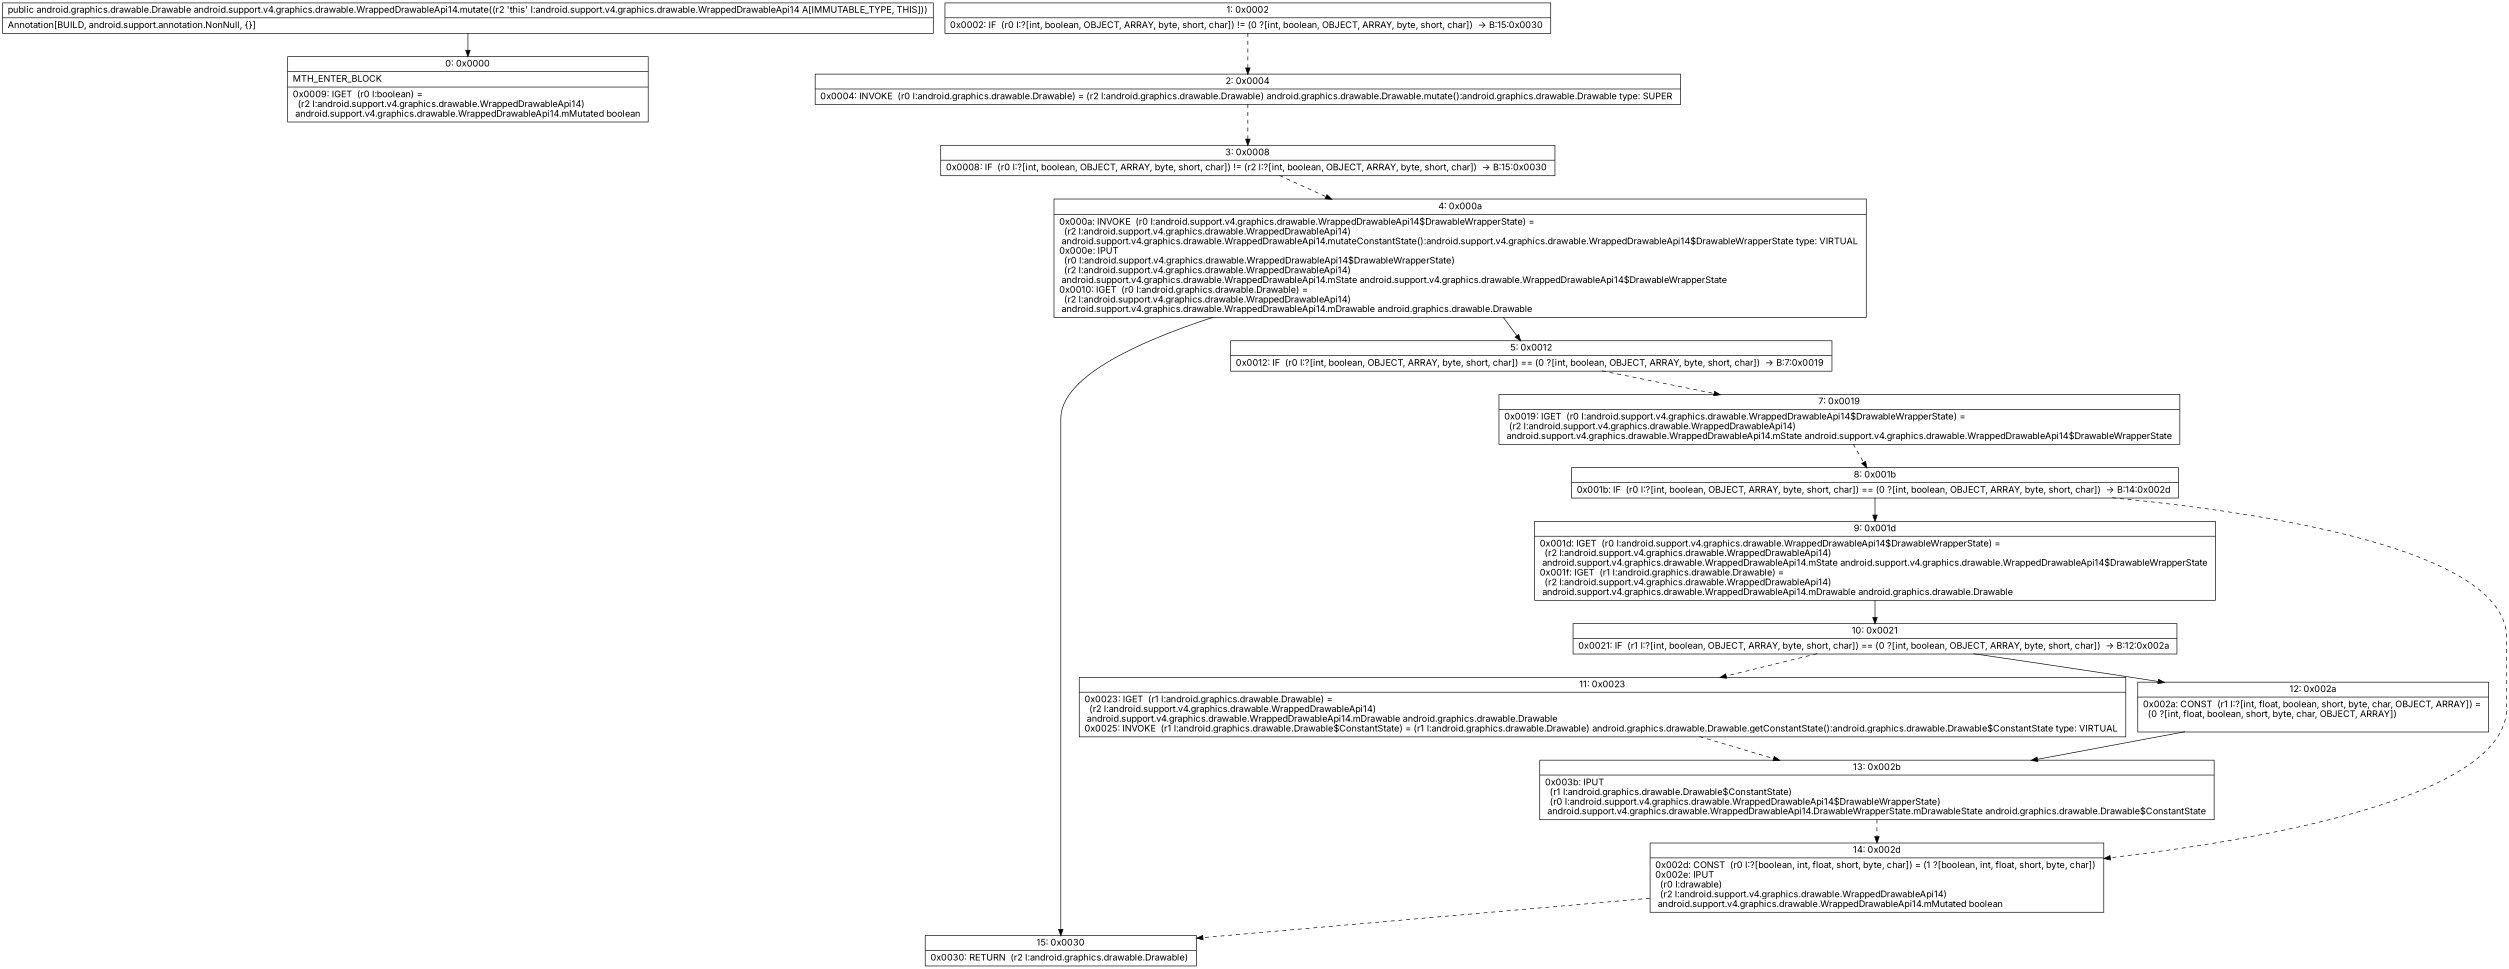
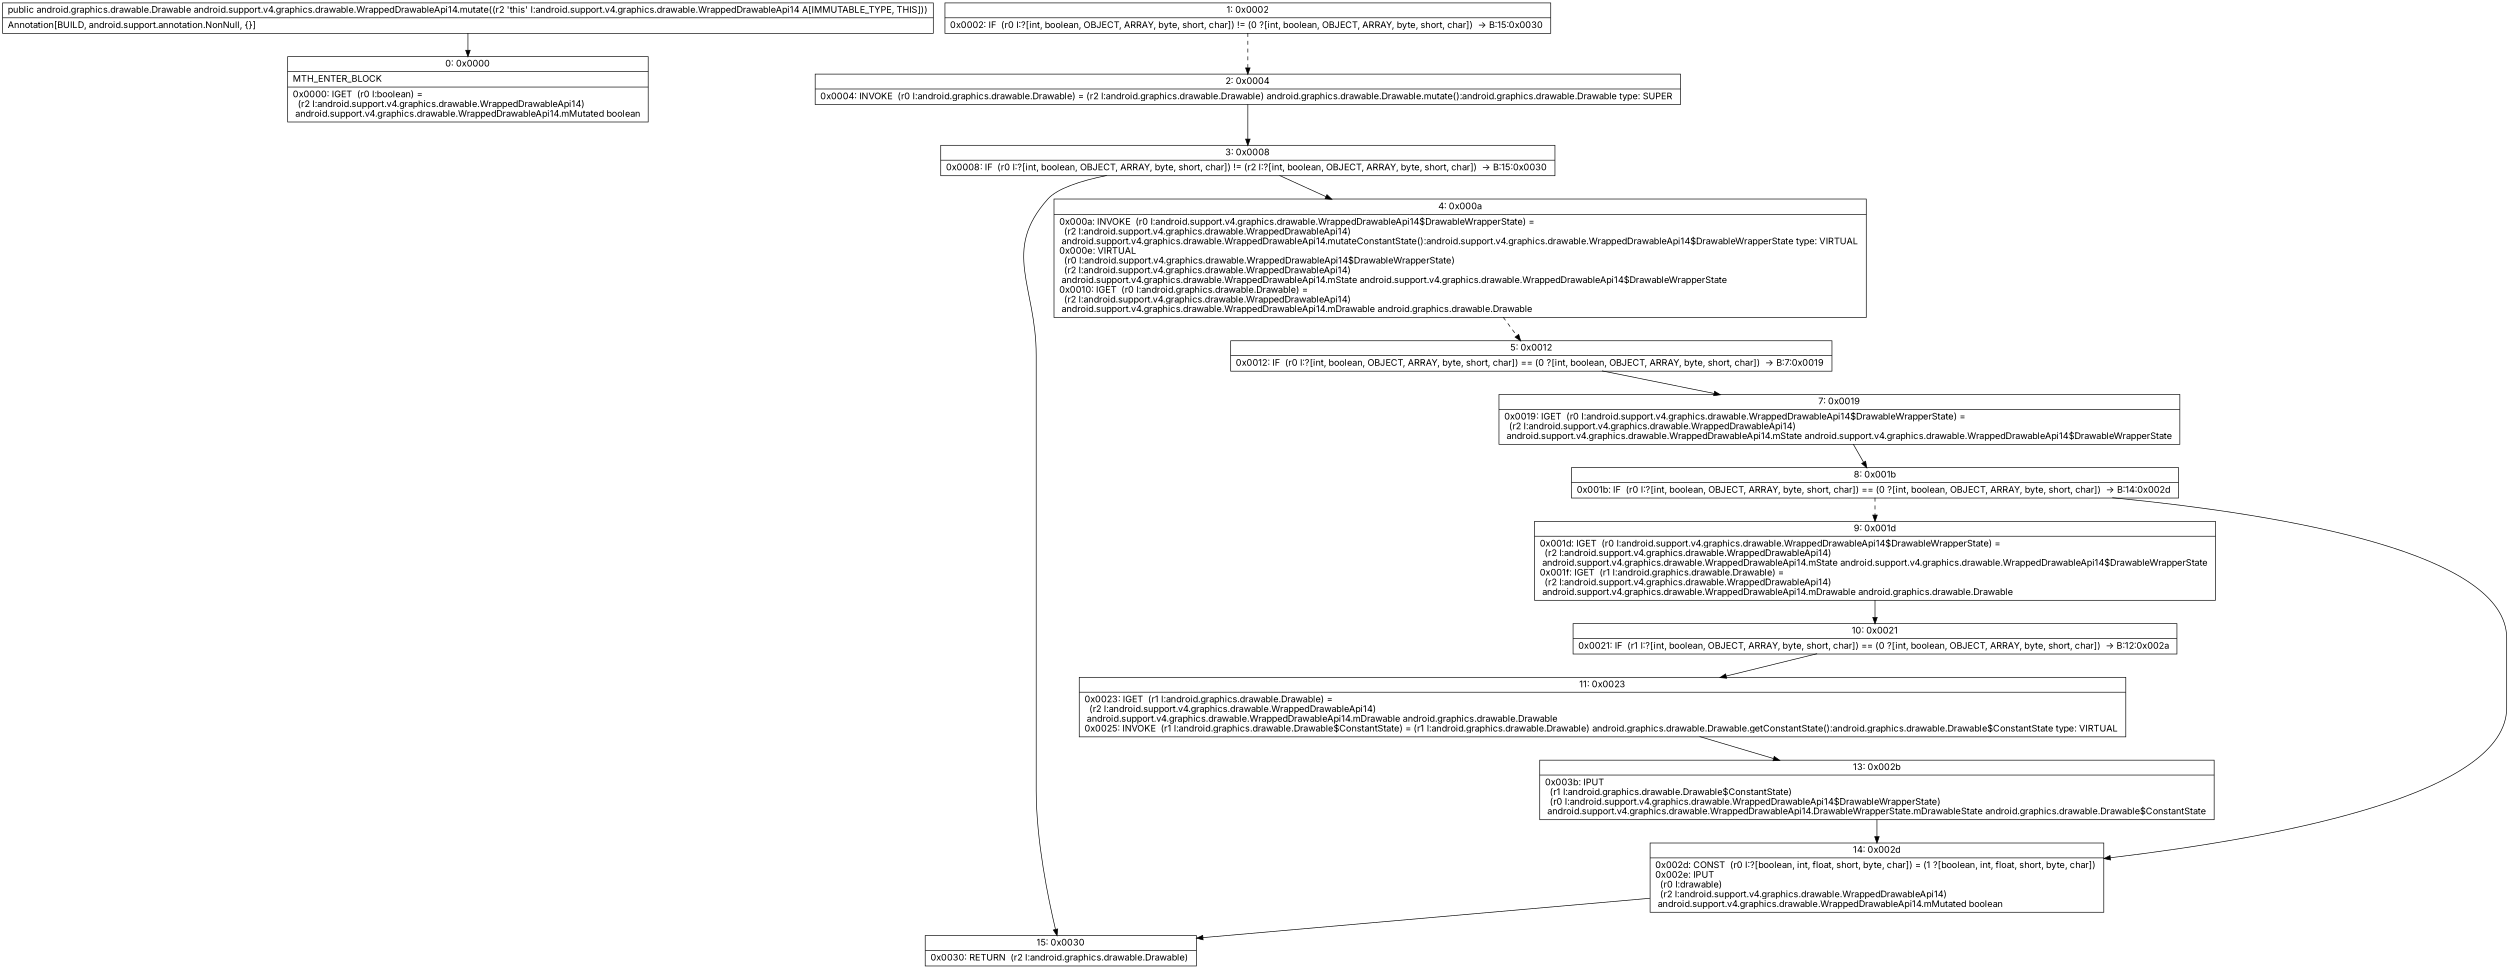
(359, 94) -> (359, 94)
(1248, 122) -> (1248, 122)
(1303, 186) -> (1303, 186)
(1092, 251) -> (1100, 251)
(1510, 326) -> (1510, 326)
(1658, 382) -> (1658, 382)
(1858, 453) -> (1858, 453)
(1875, 506) -> (1875, 506)
(1061, 578) -> (1036, 529)
(1772, 665) -> (1772, 665)
(2507, 675) -> (2507, 675)
(2313, 707) -> none
(1736, 748) -> (1736, 748)
(1877, 828) -> (1877, 828)
(1426, 918) -> (1426, 918)
